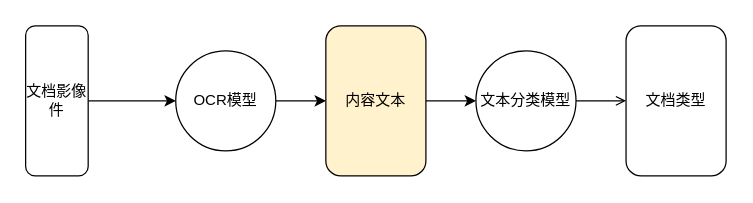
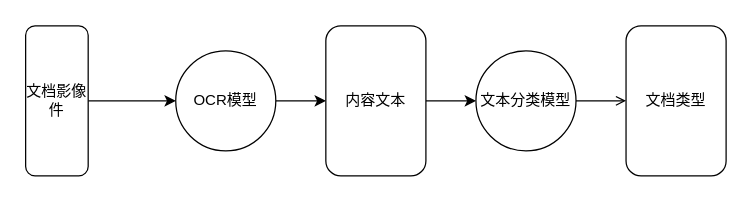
(376, 101) -> (376, 101)
